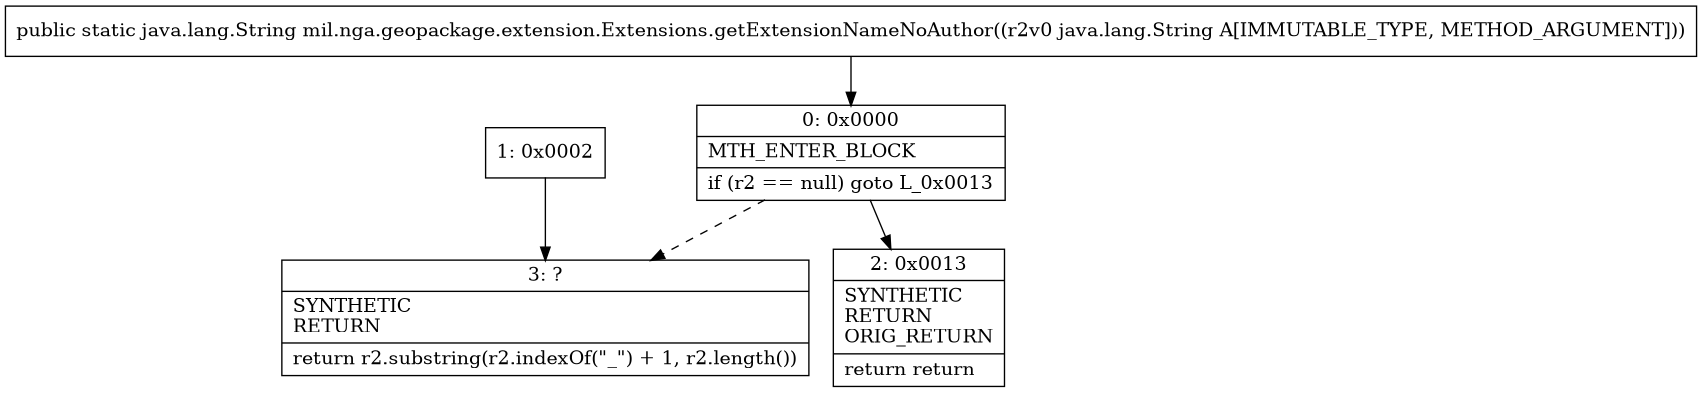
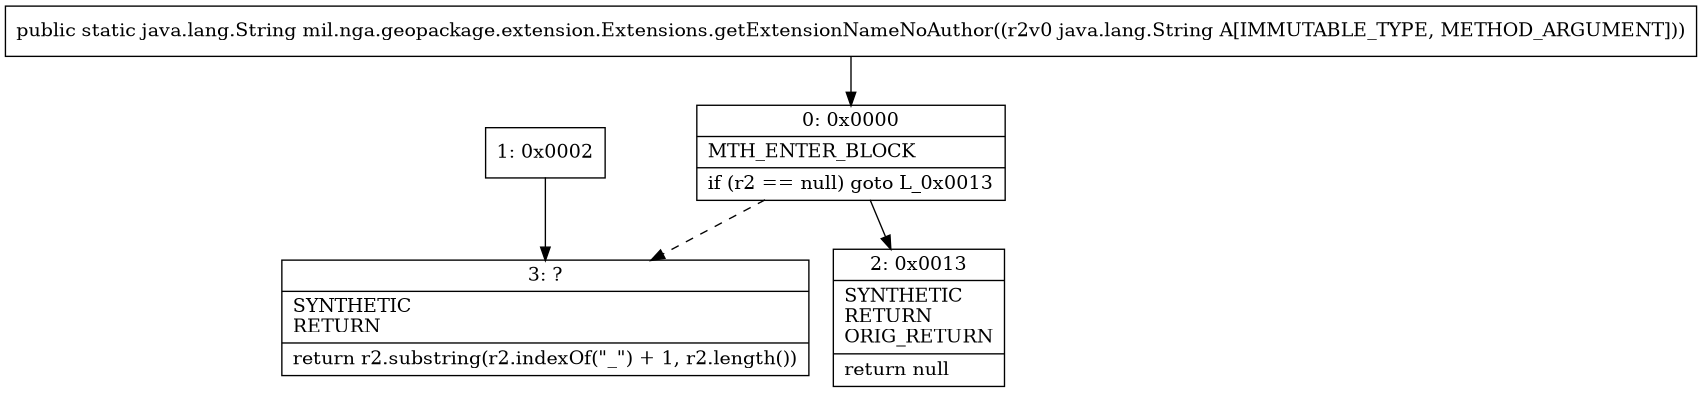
(910, 369) -> (897, 369)
